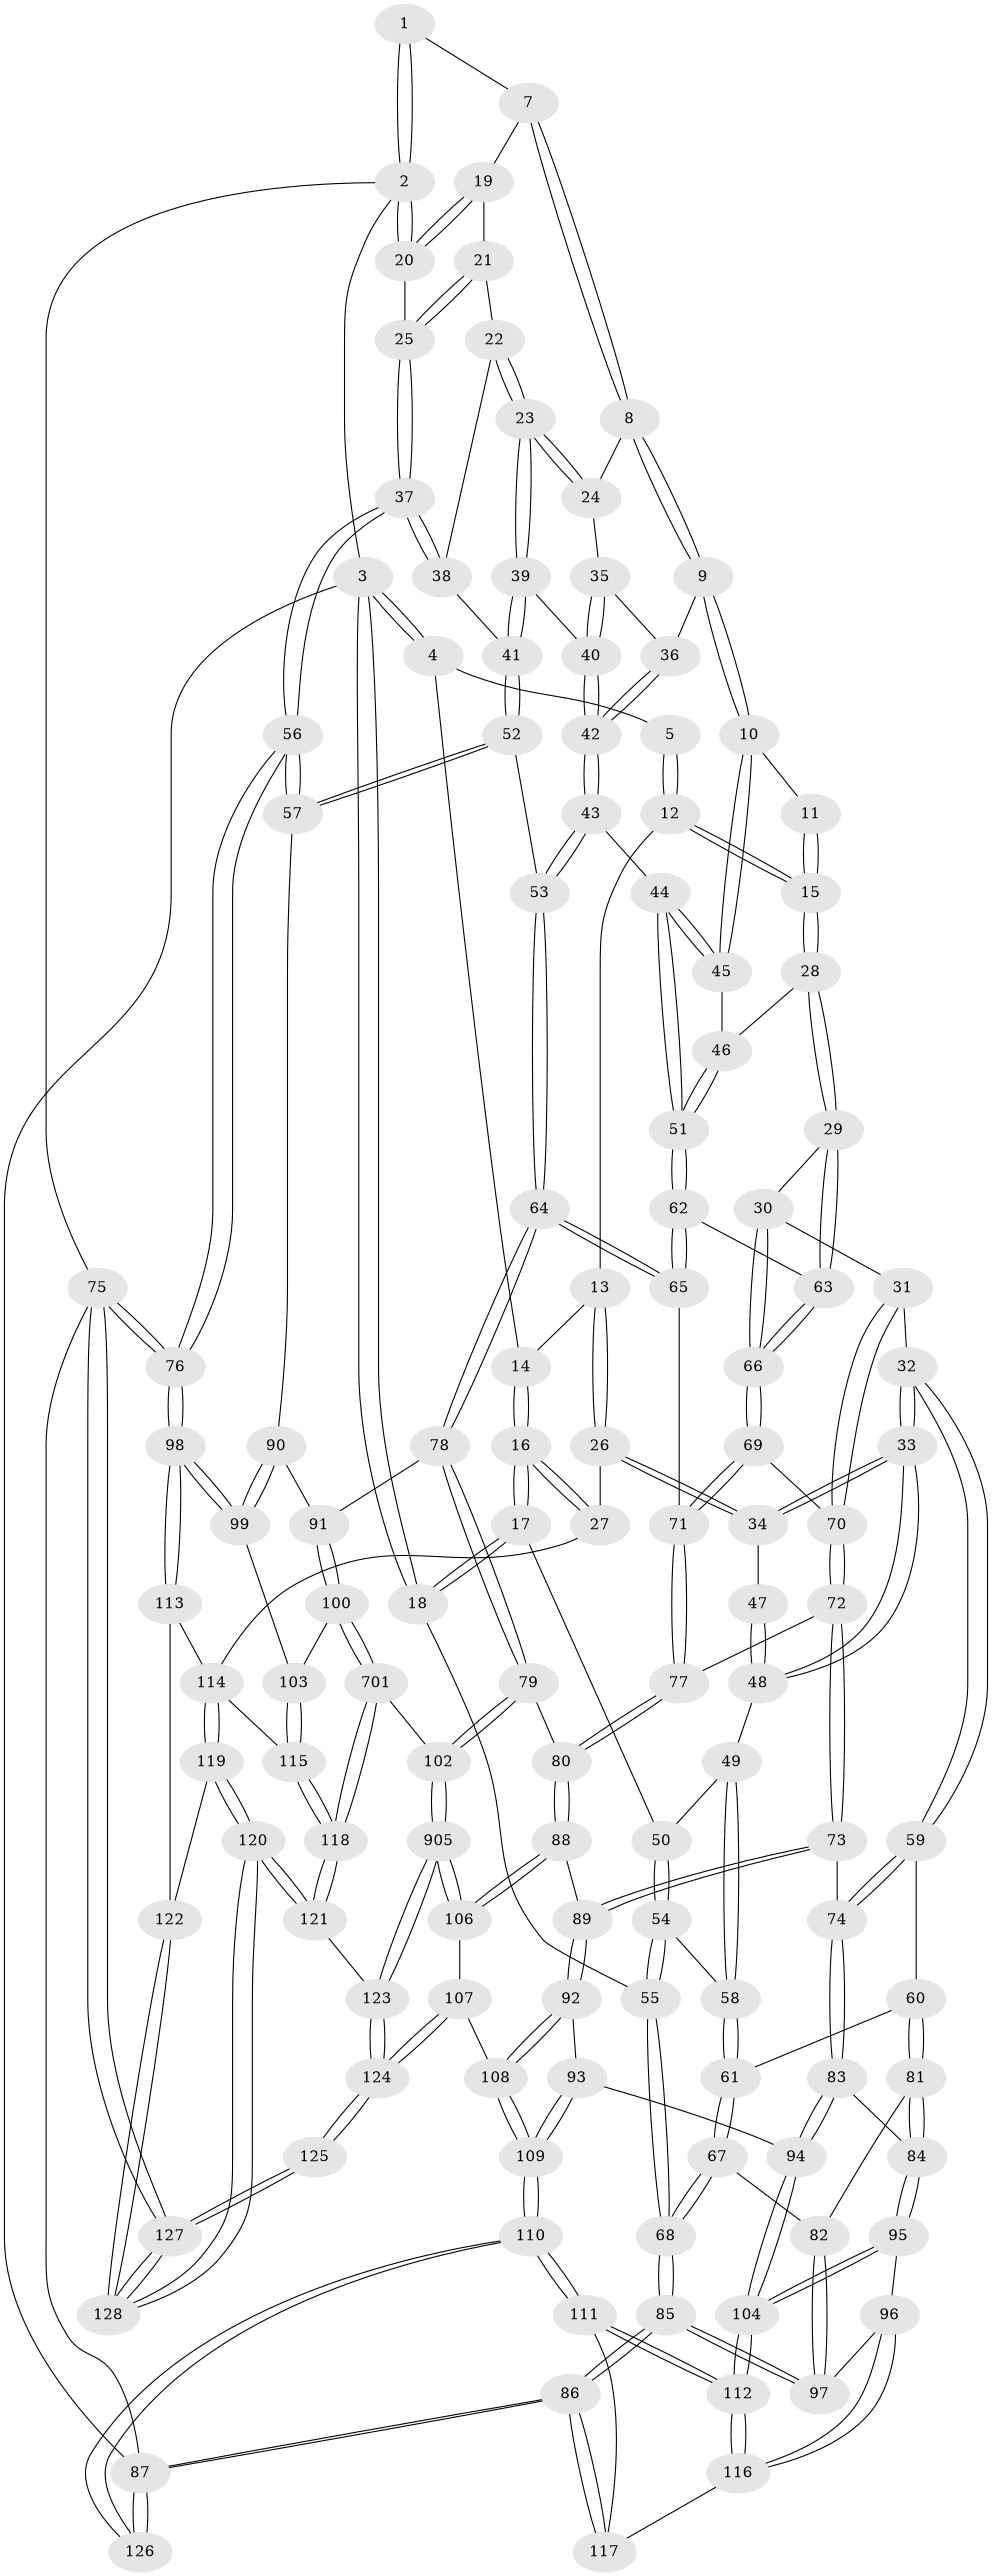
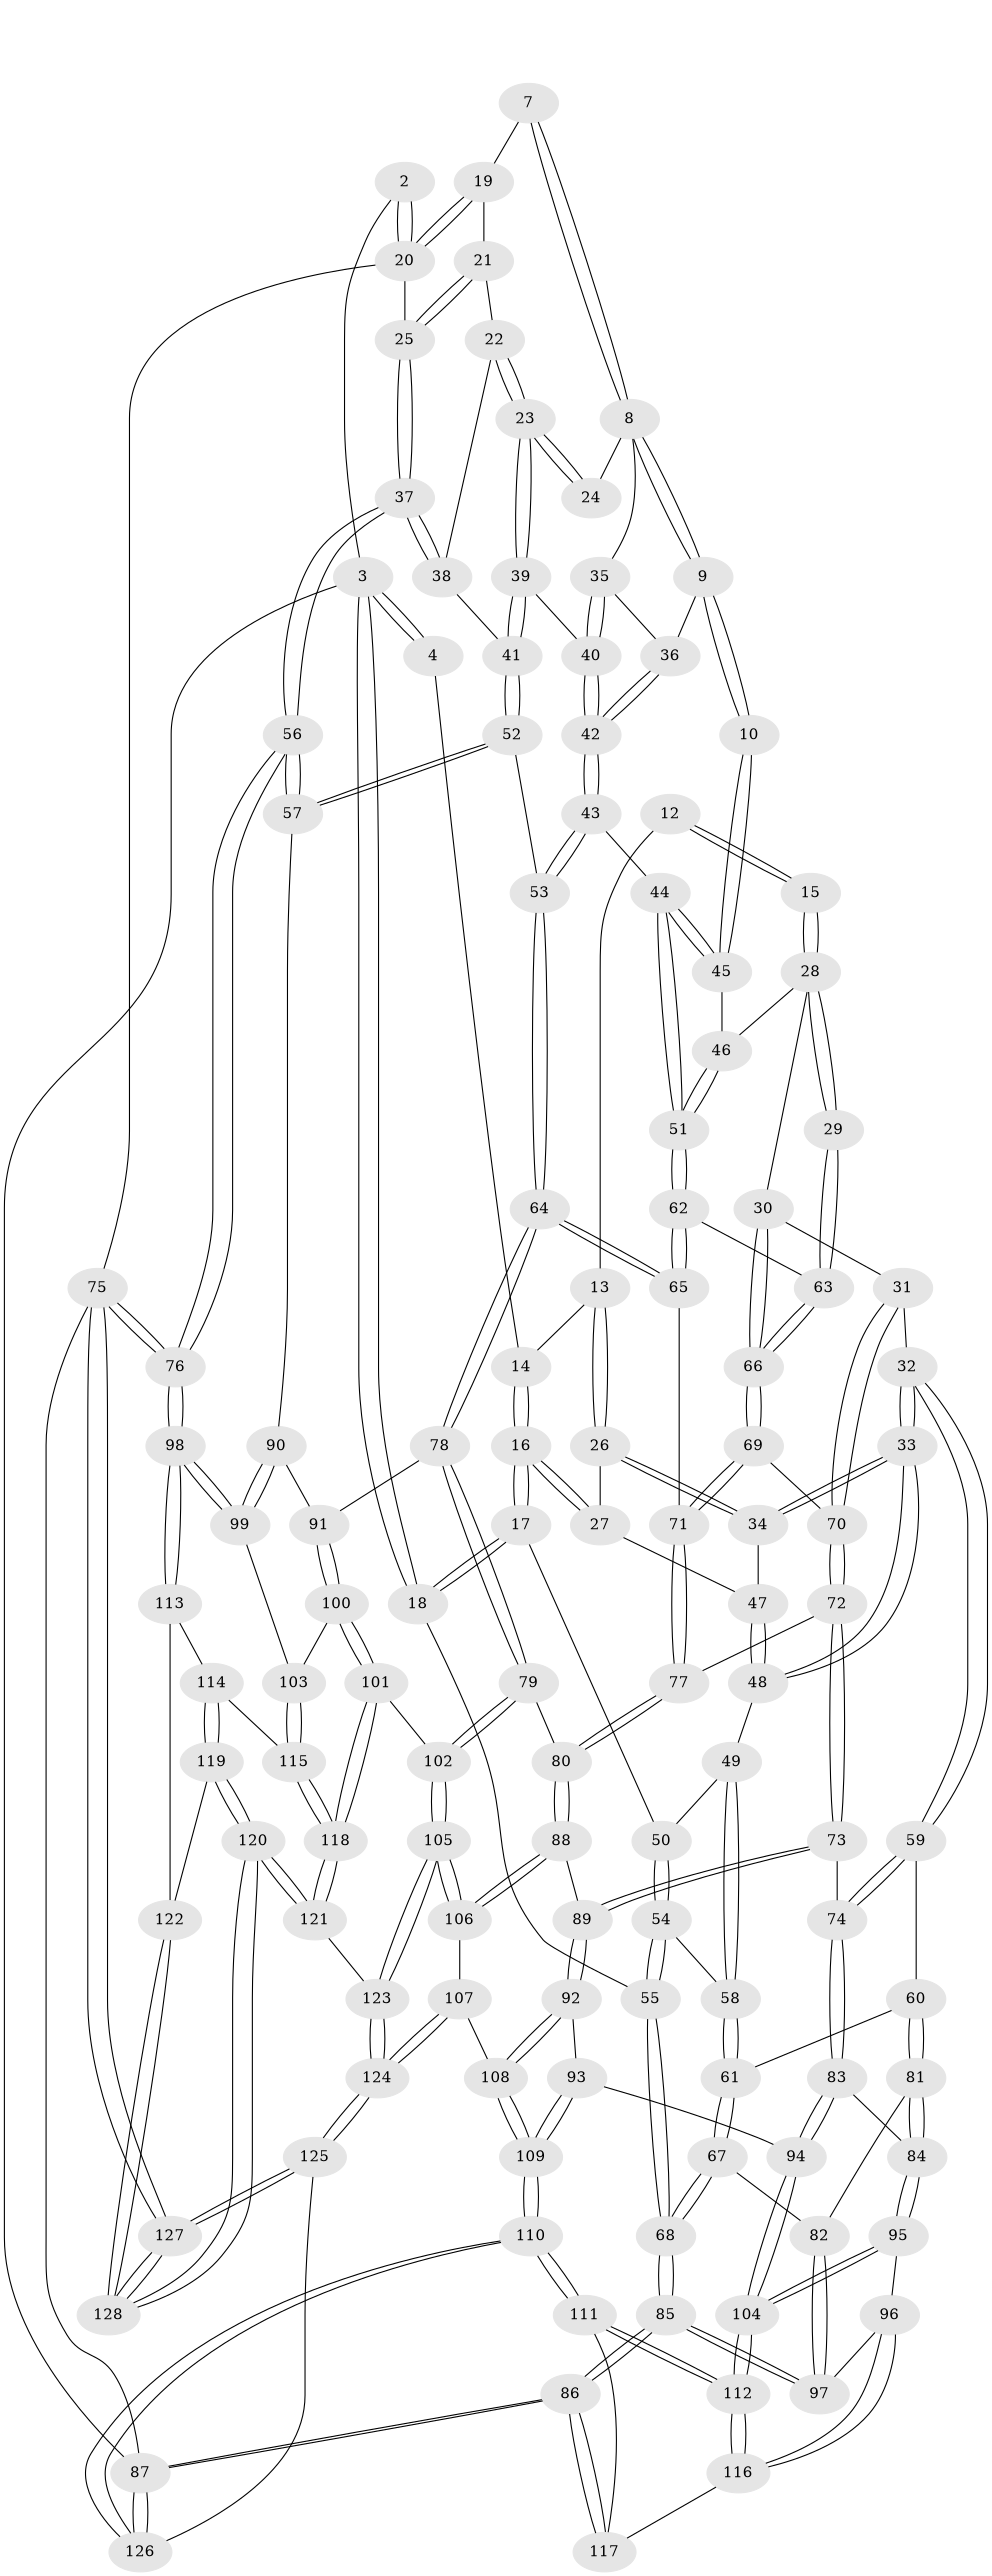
(405, 24) -> none
(596, 538) -> (634, 501)
(46, 608) -> (129, 688)
(670, 735) -> none
(811, 814) -> none
(799, 1170) -> (787, 1091)
(380, 1557) -> (665, 1558)
(376, 1683) -> (376, 1683)
(439, 1841) -> (439, 1841)
none -> (305, 2392)
